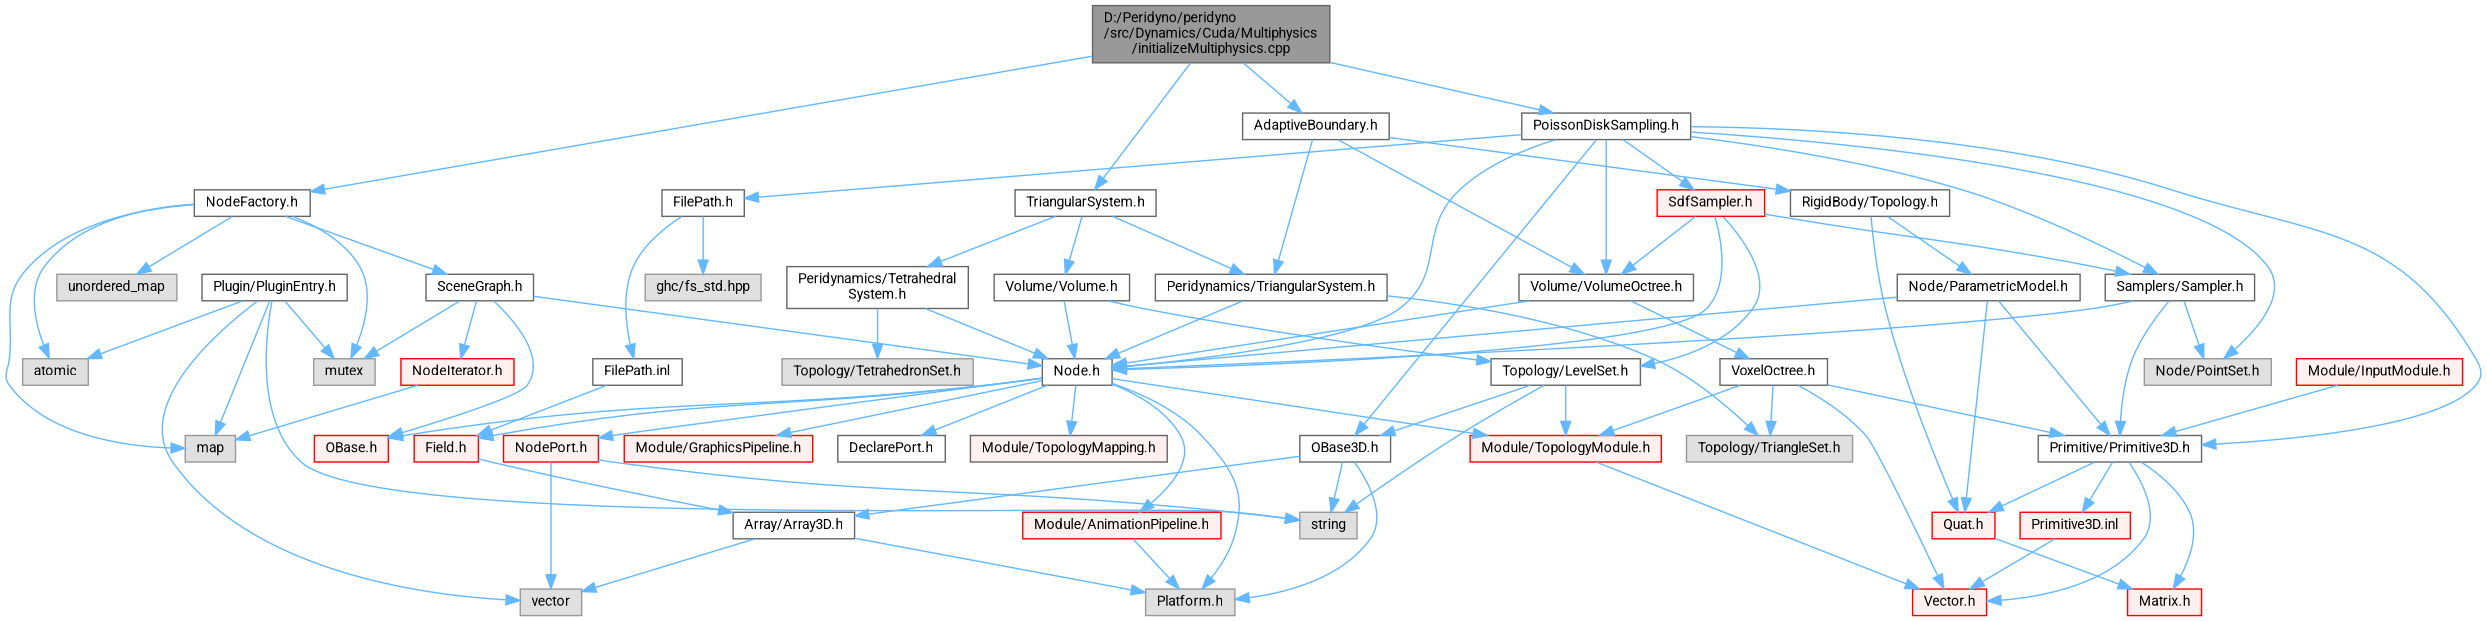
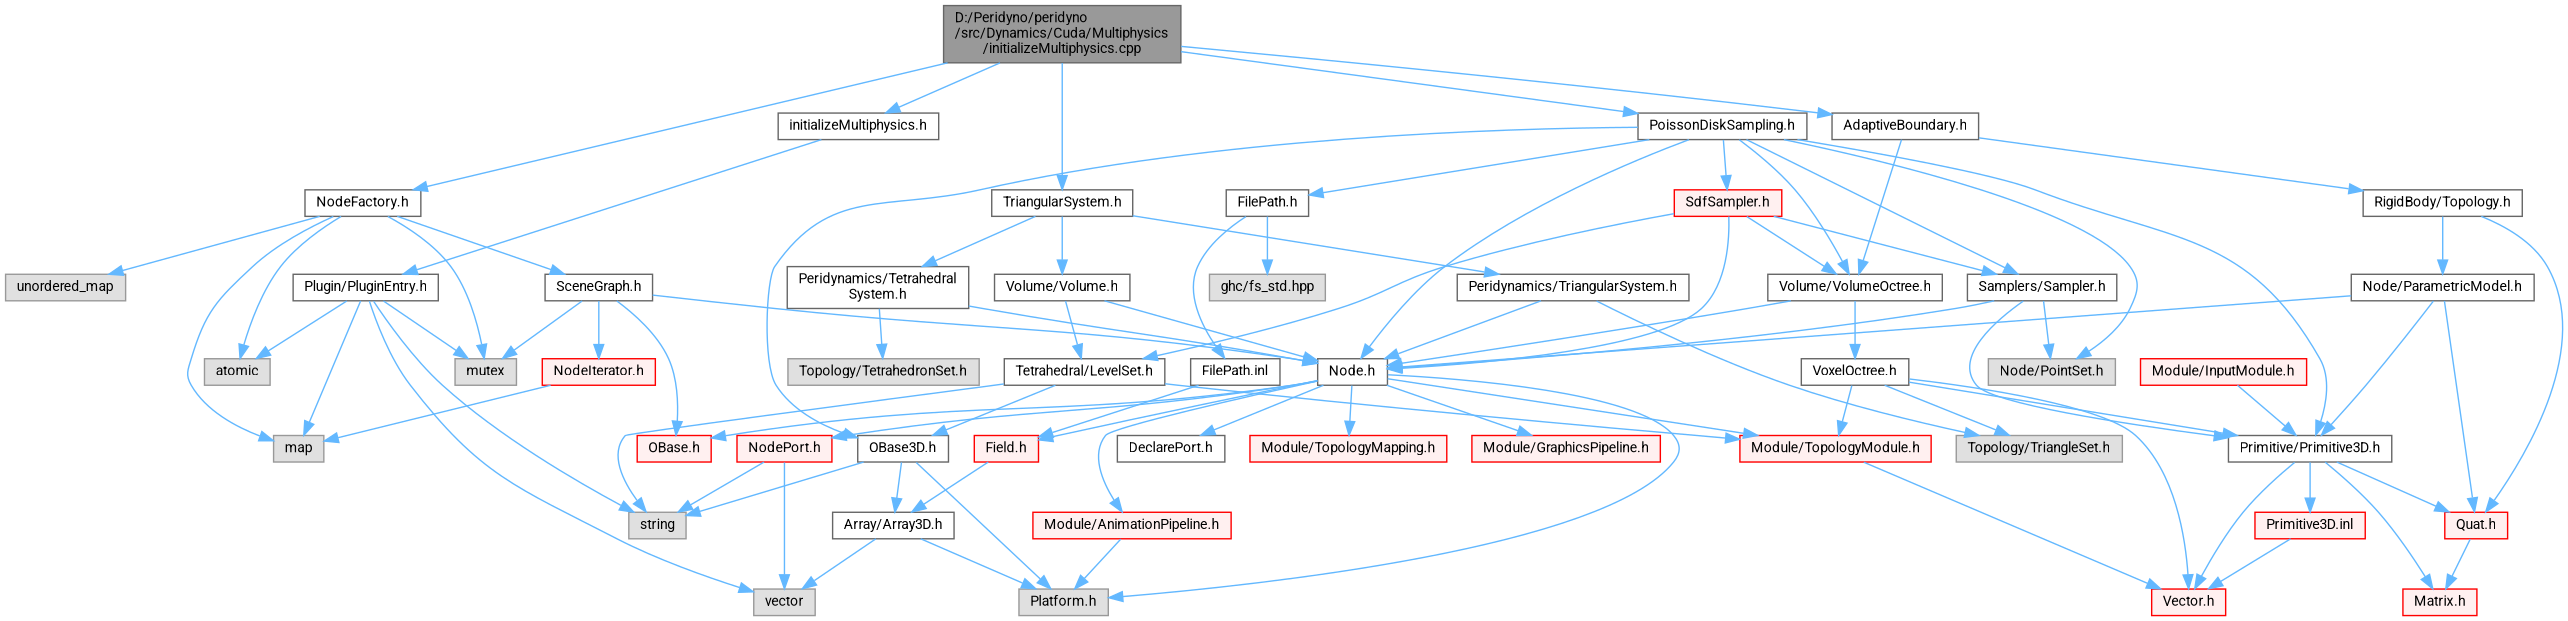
none -> (858, 126)
(1295, 200) -> none
(1566, 372) -> (1085, 372)
(1069, 449) -> (1348, 449)
